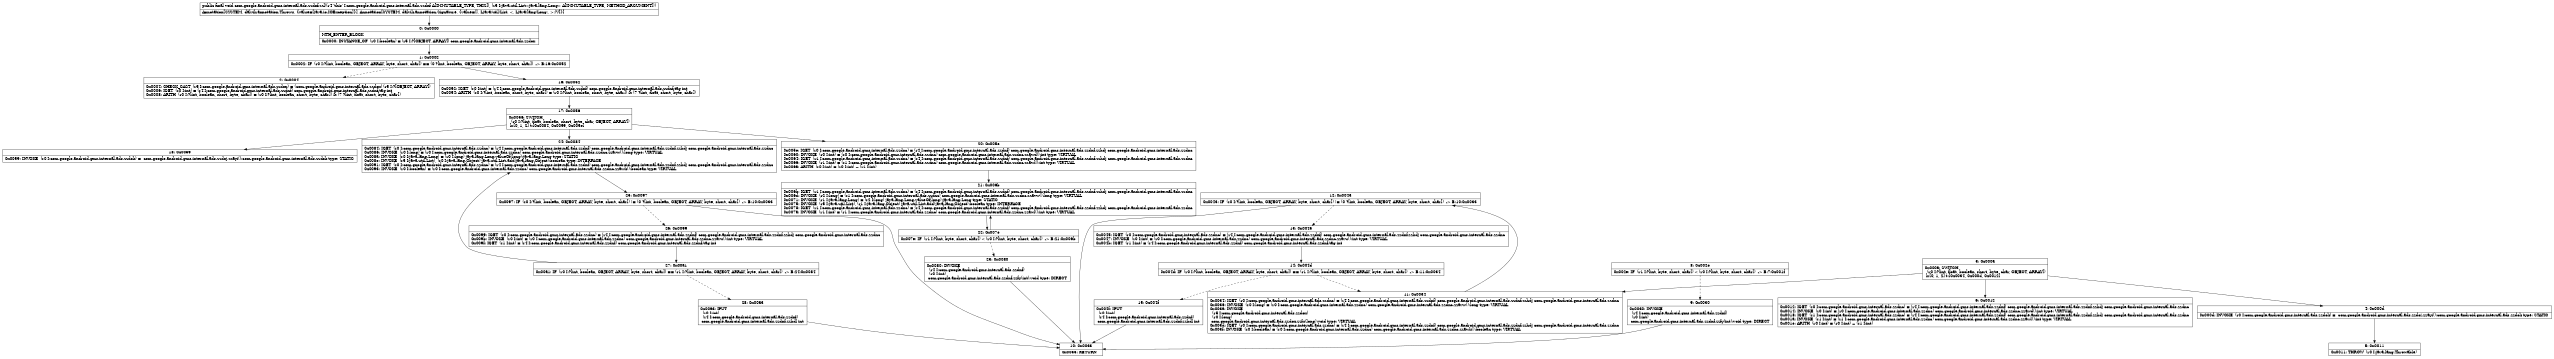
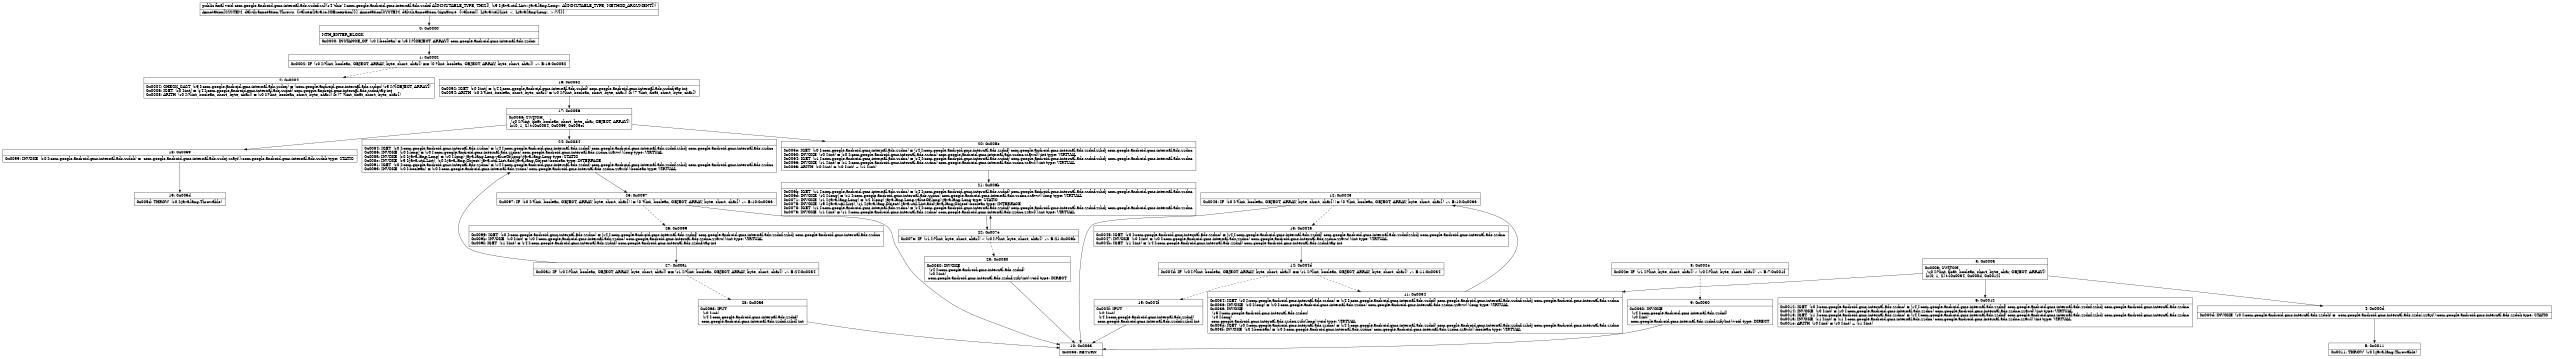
(492, 73) -> none
none -> (180, 199)
